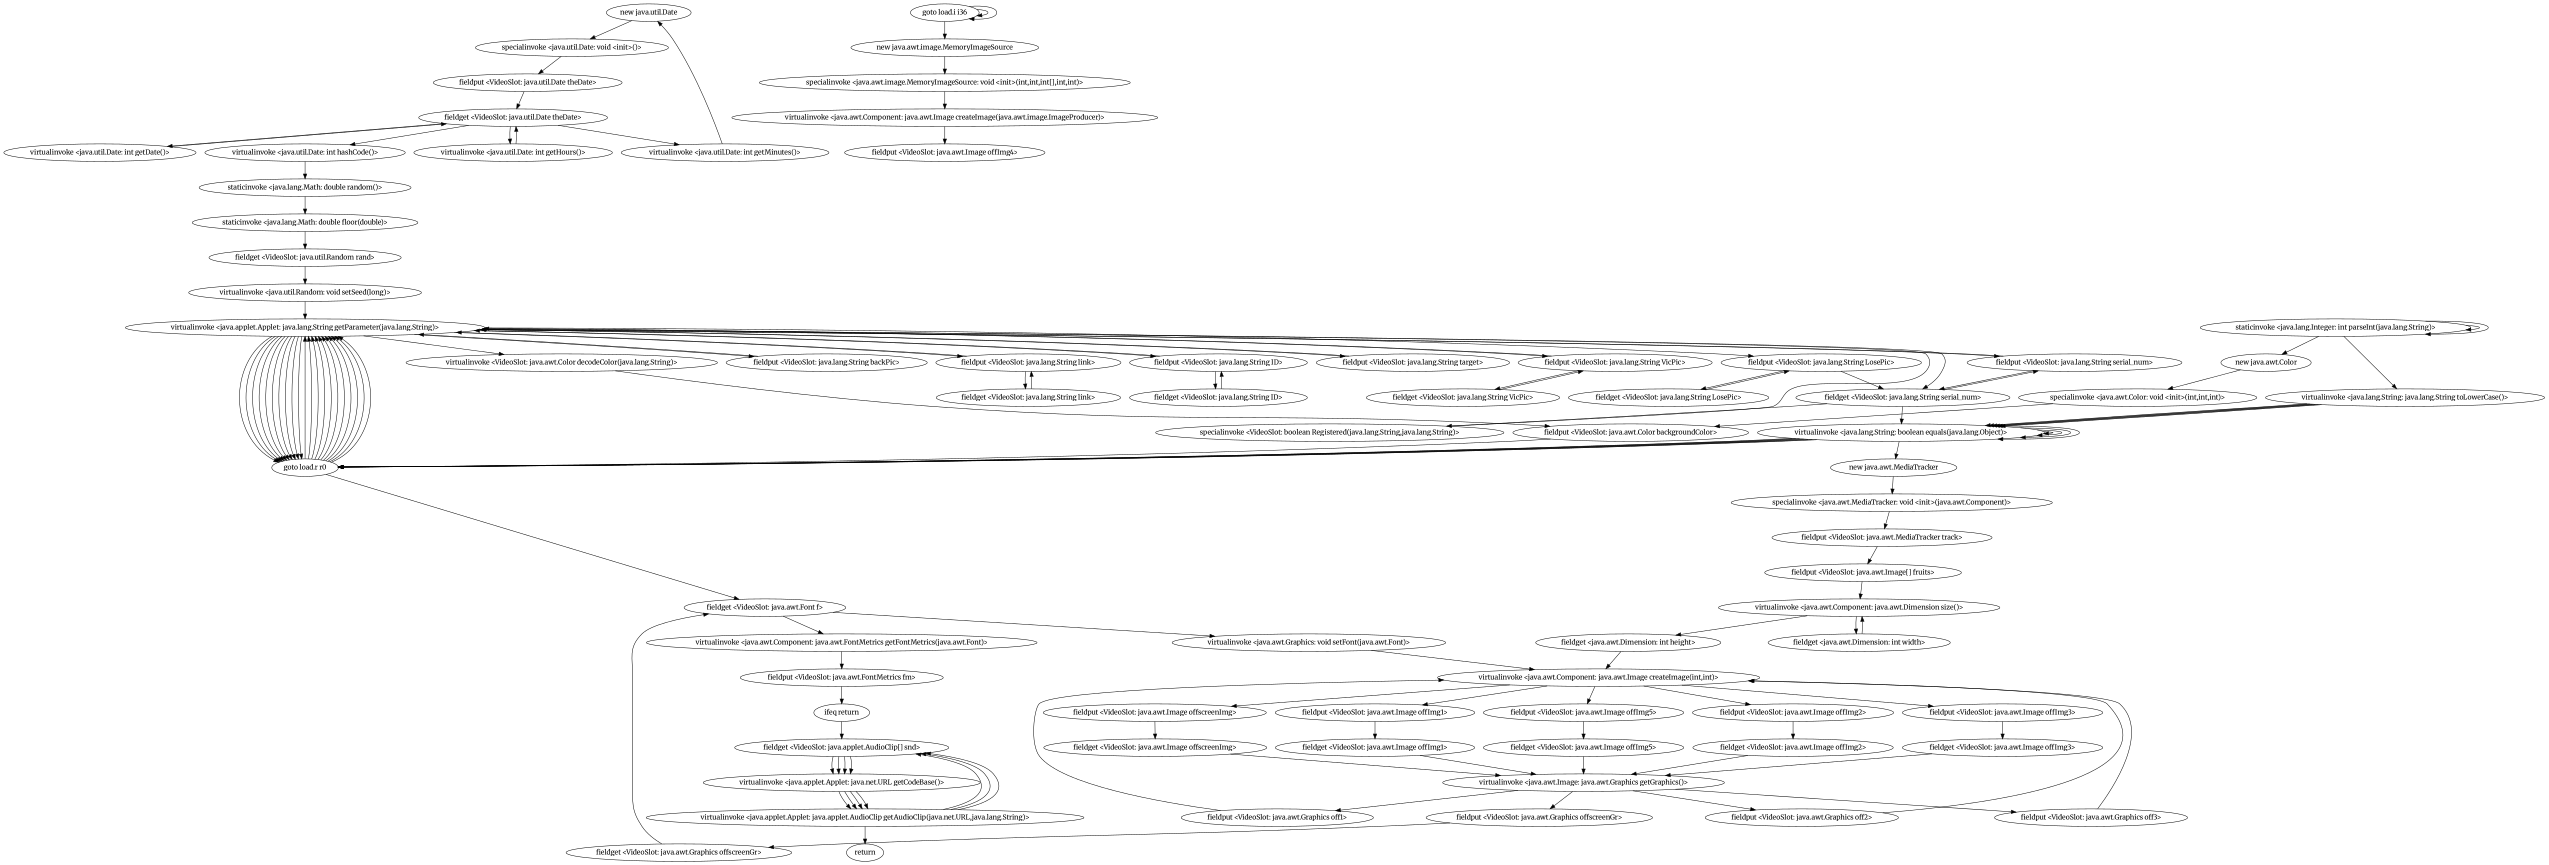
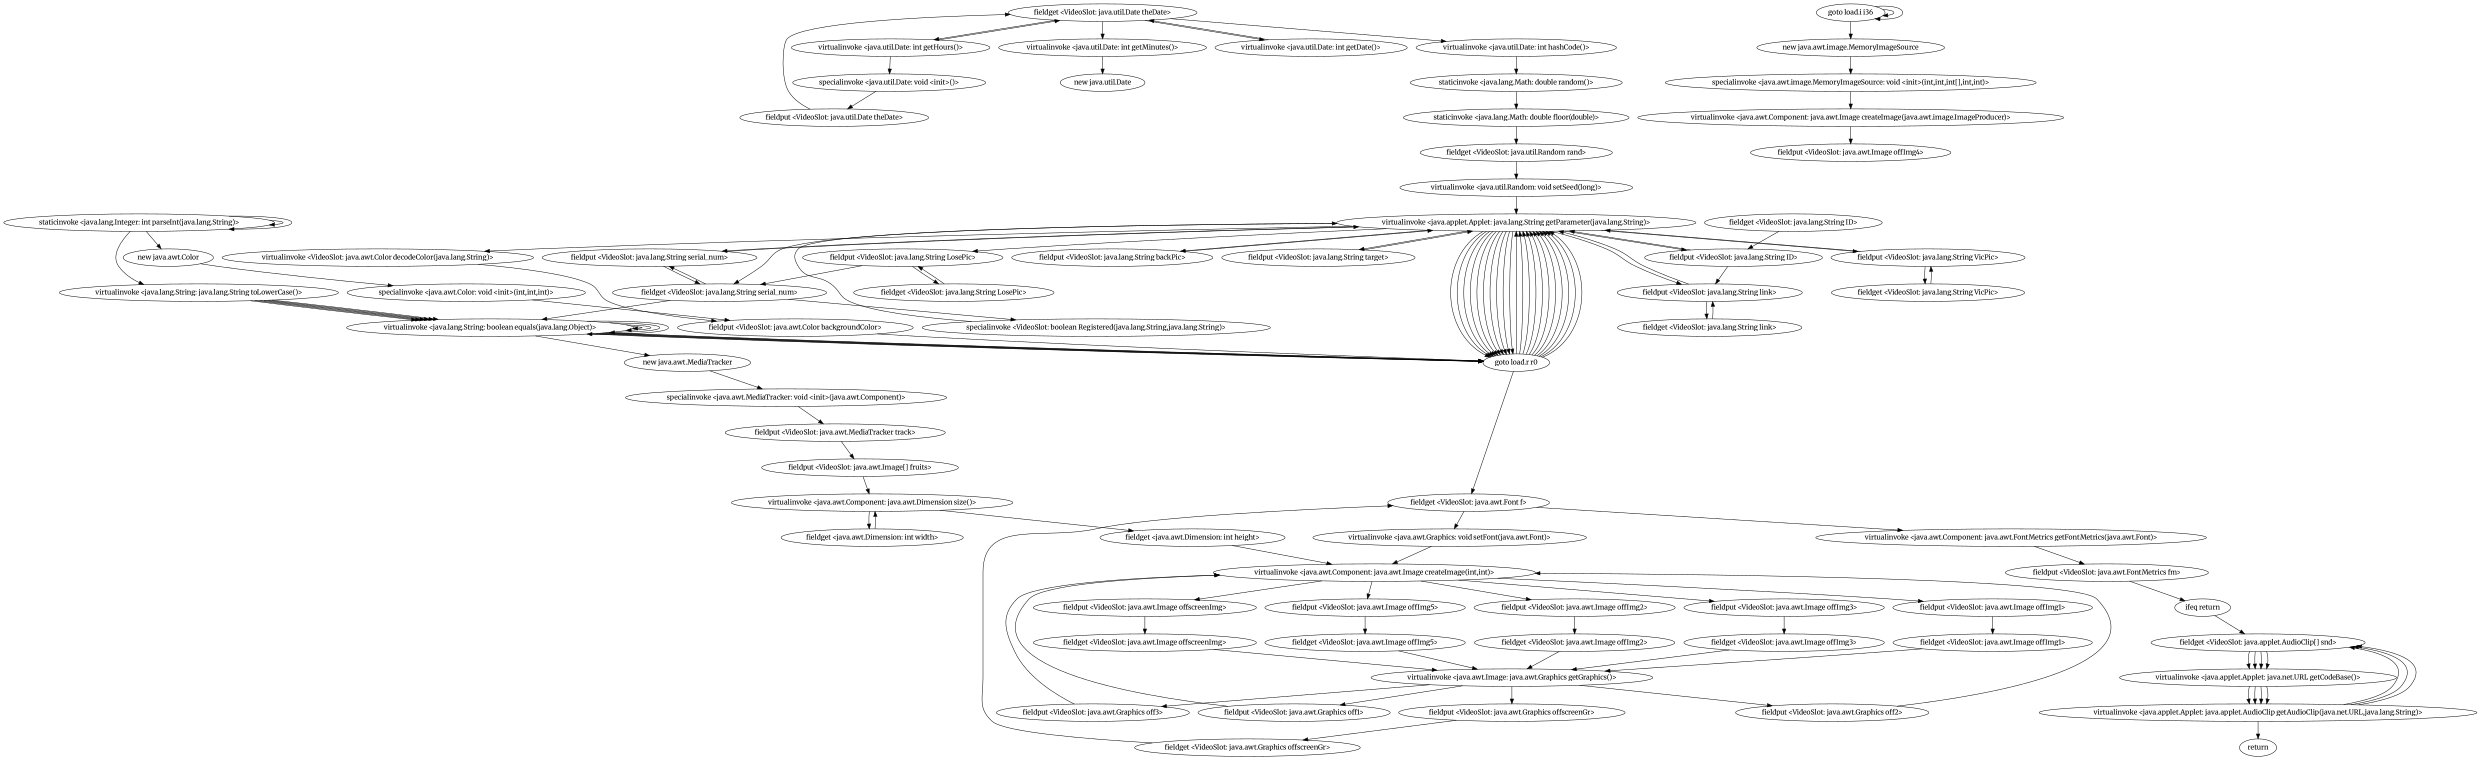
(613, 29) -> (890, 63)
(1215, 378) -> (1723, 273)
